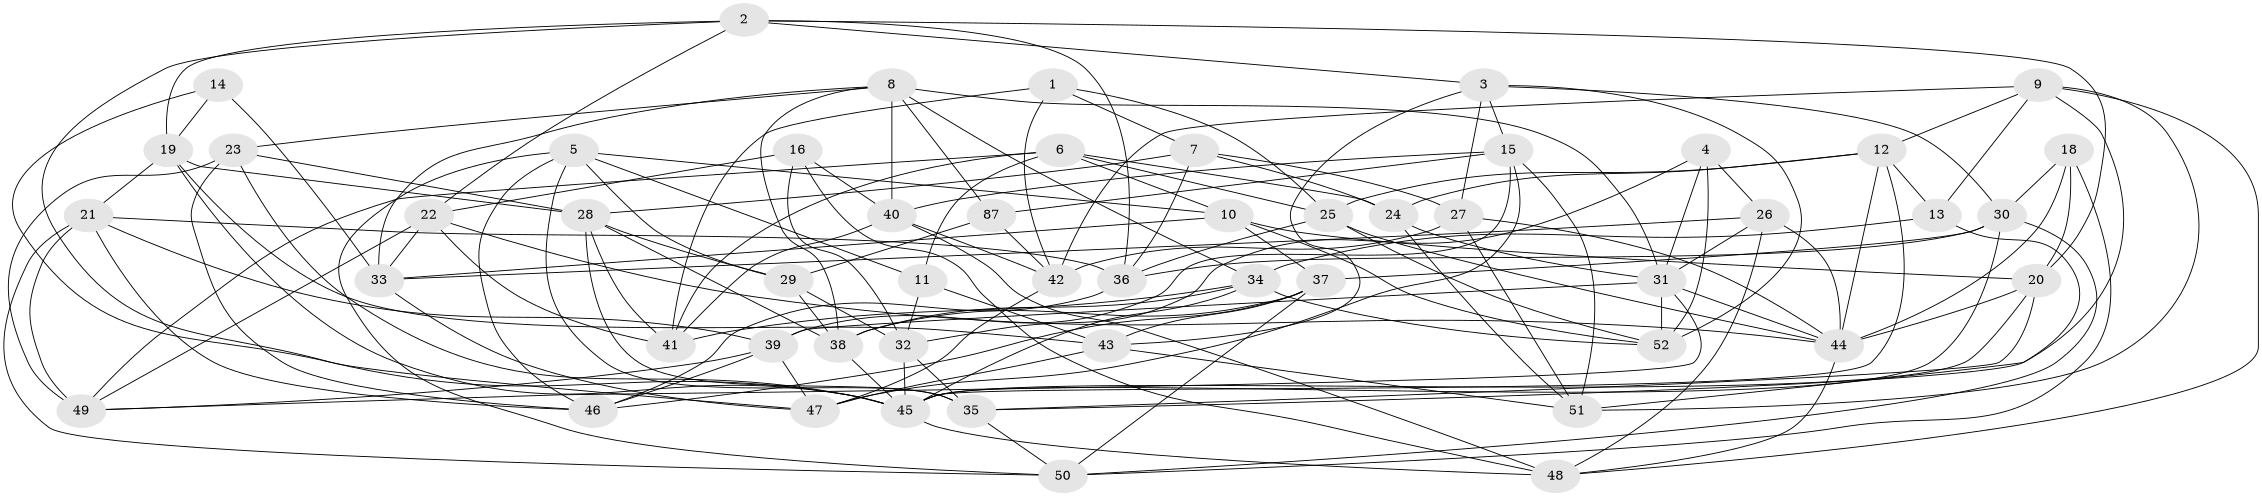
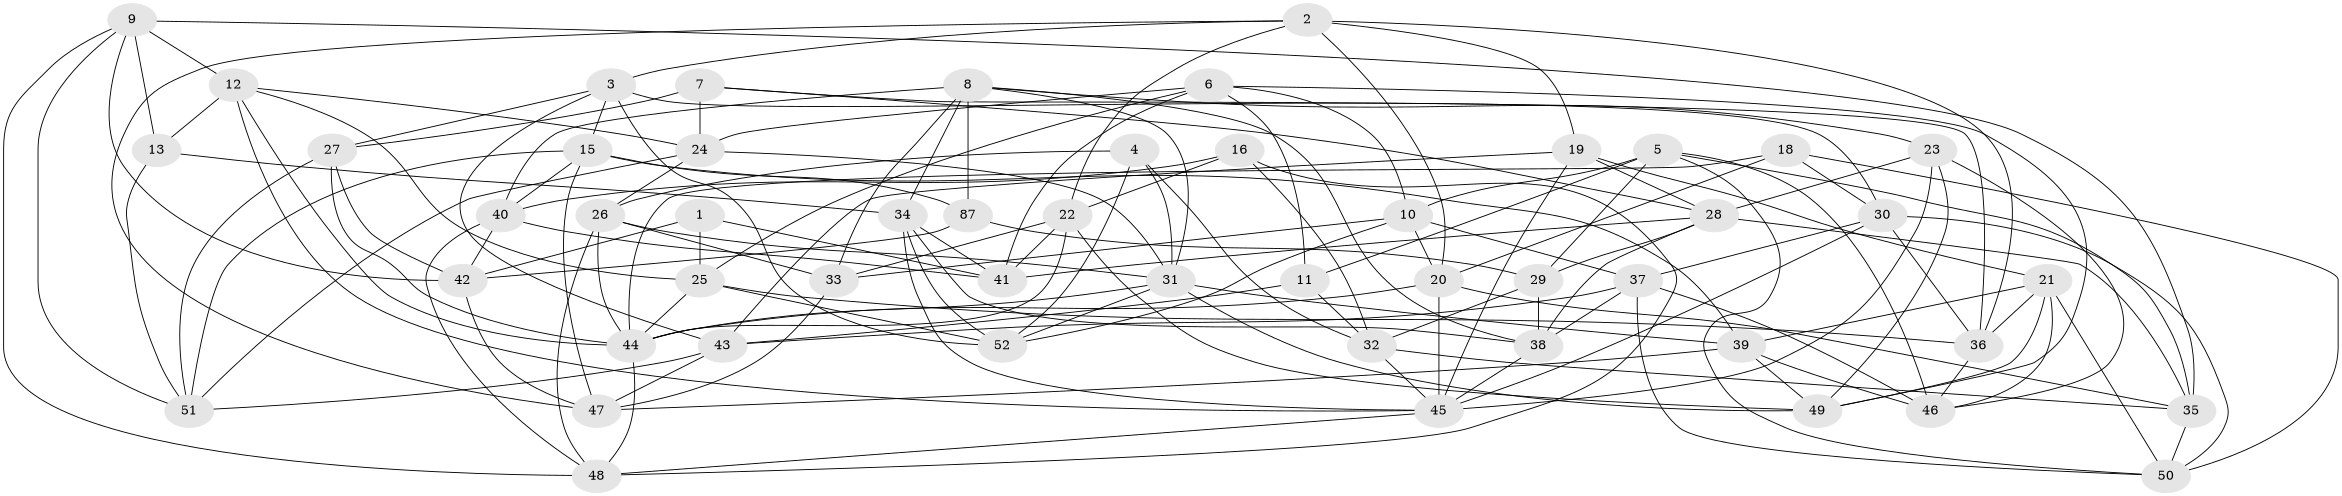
(218, 85) -> none
(1124, 118) -> none
none -> (650, 183)
